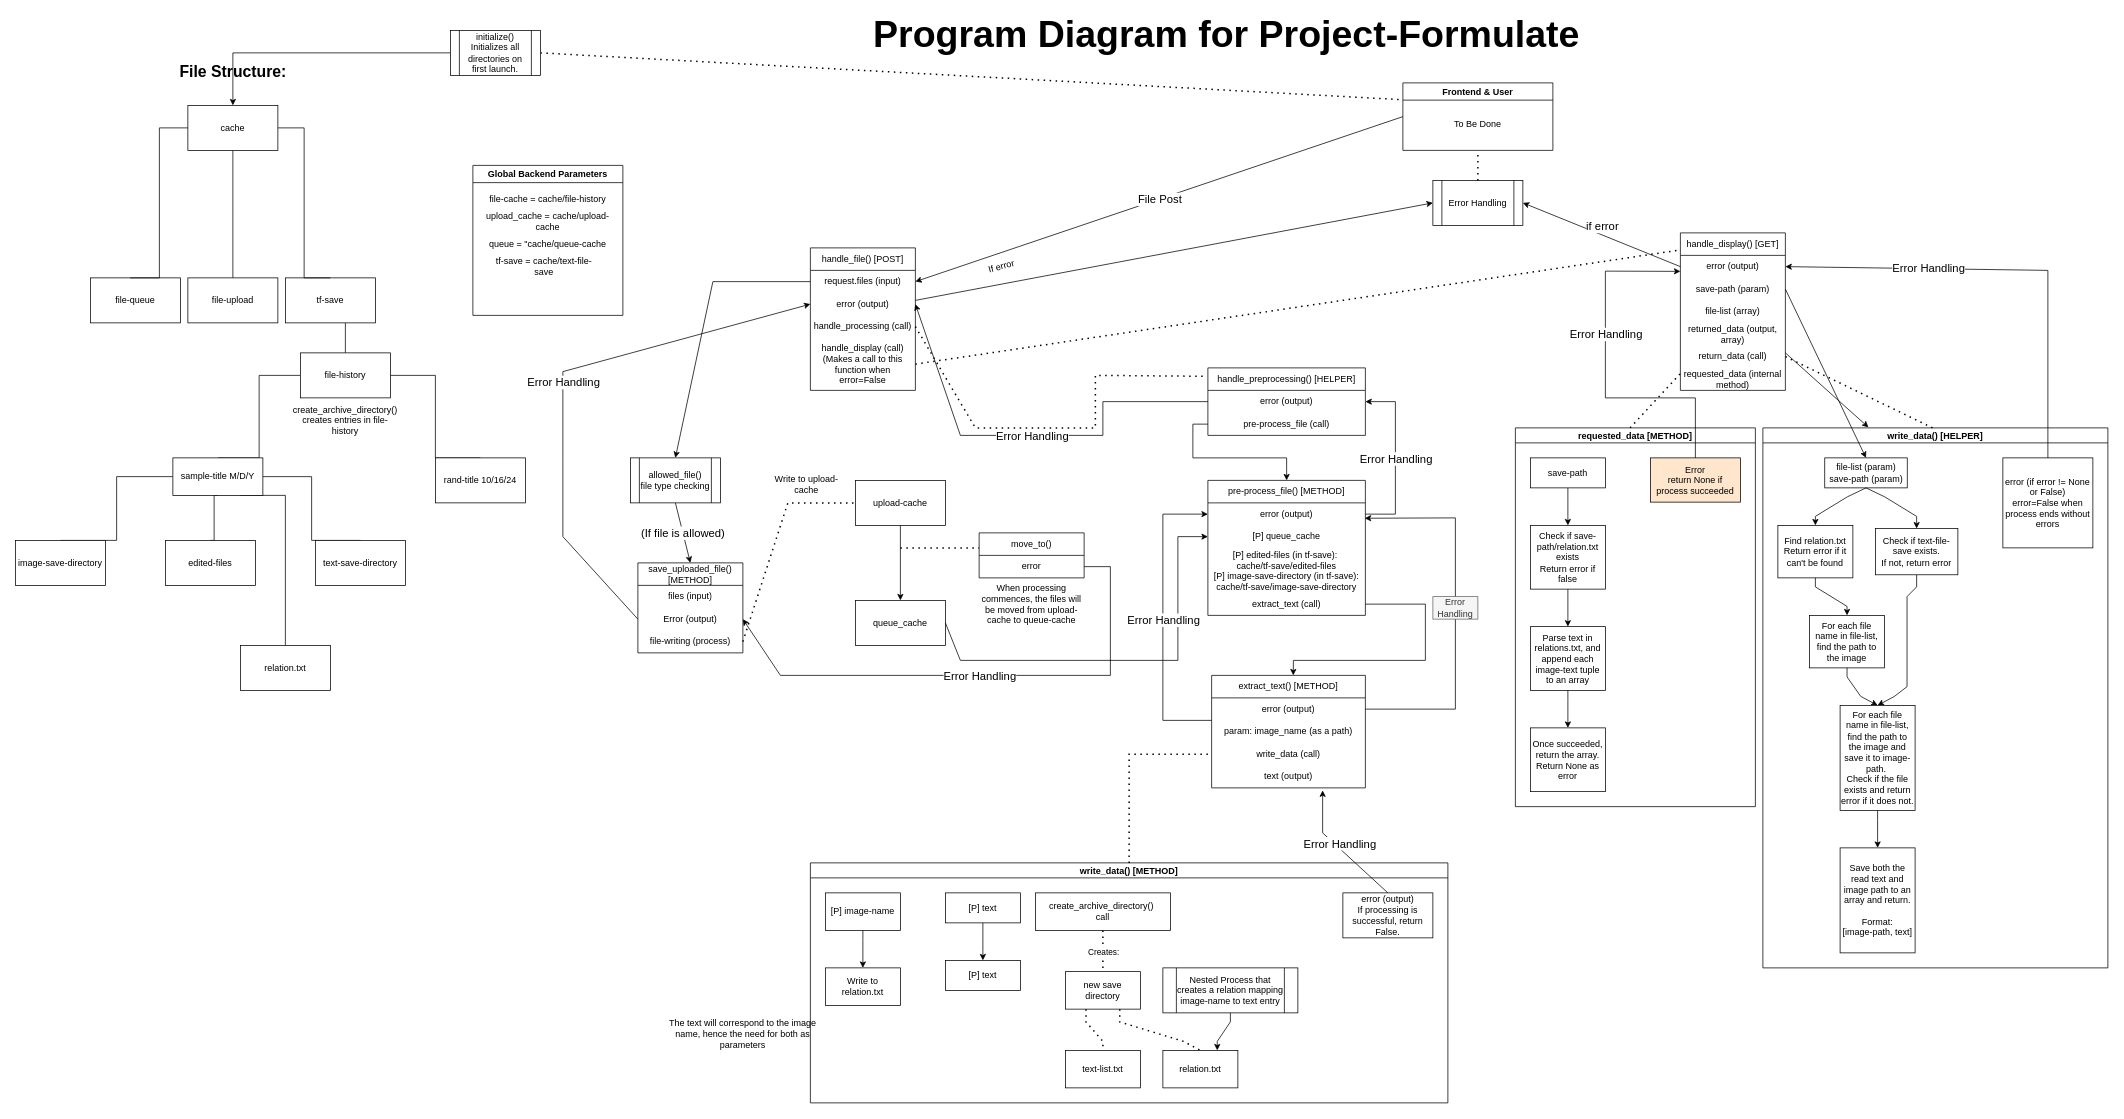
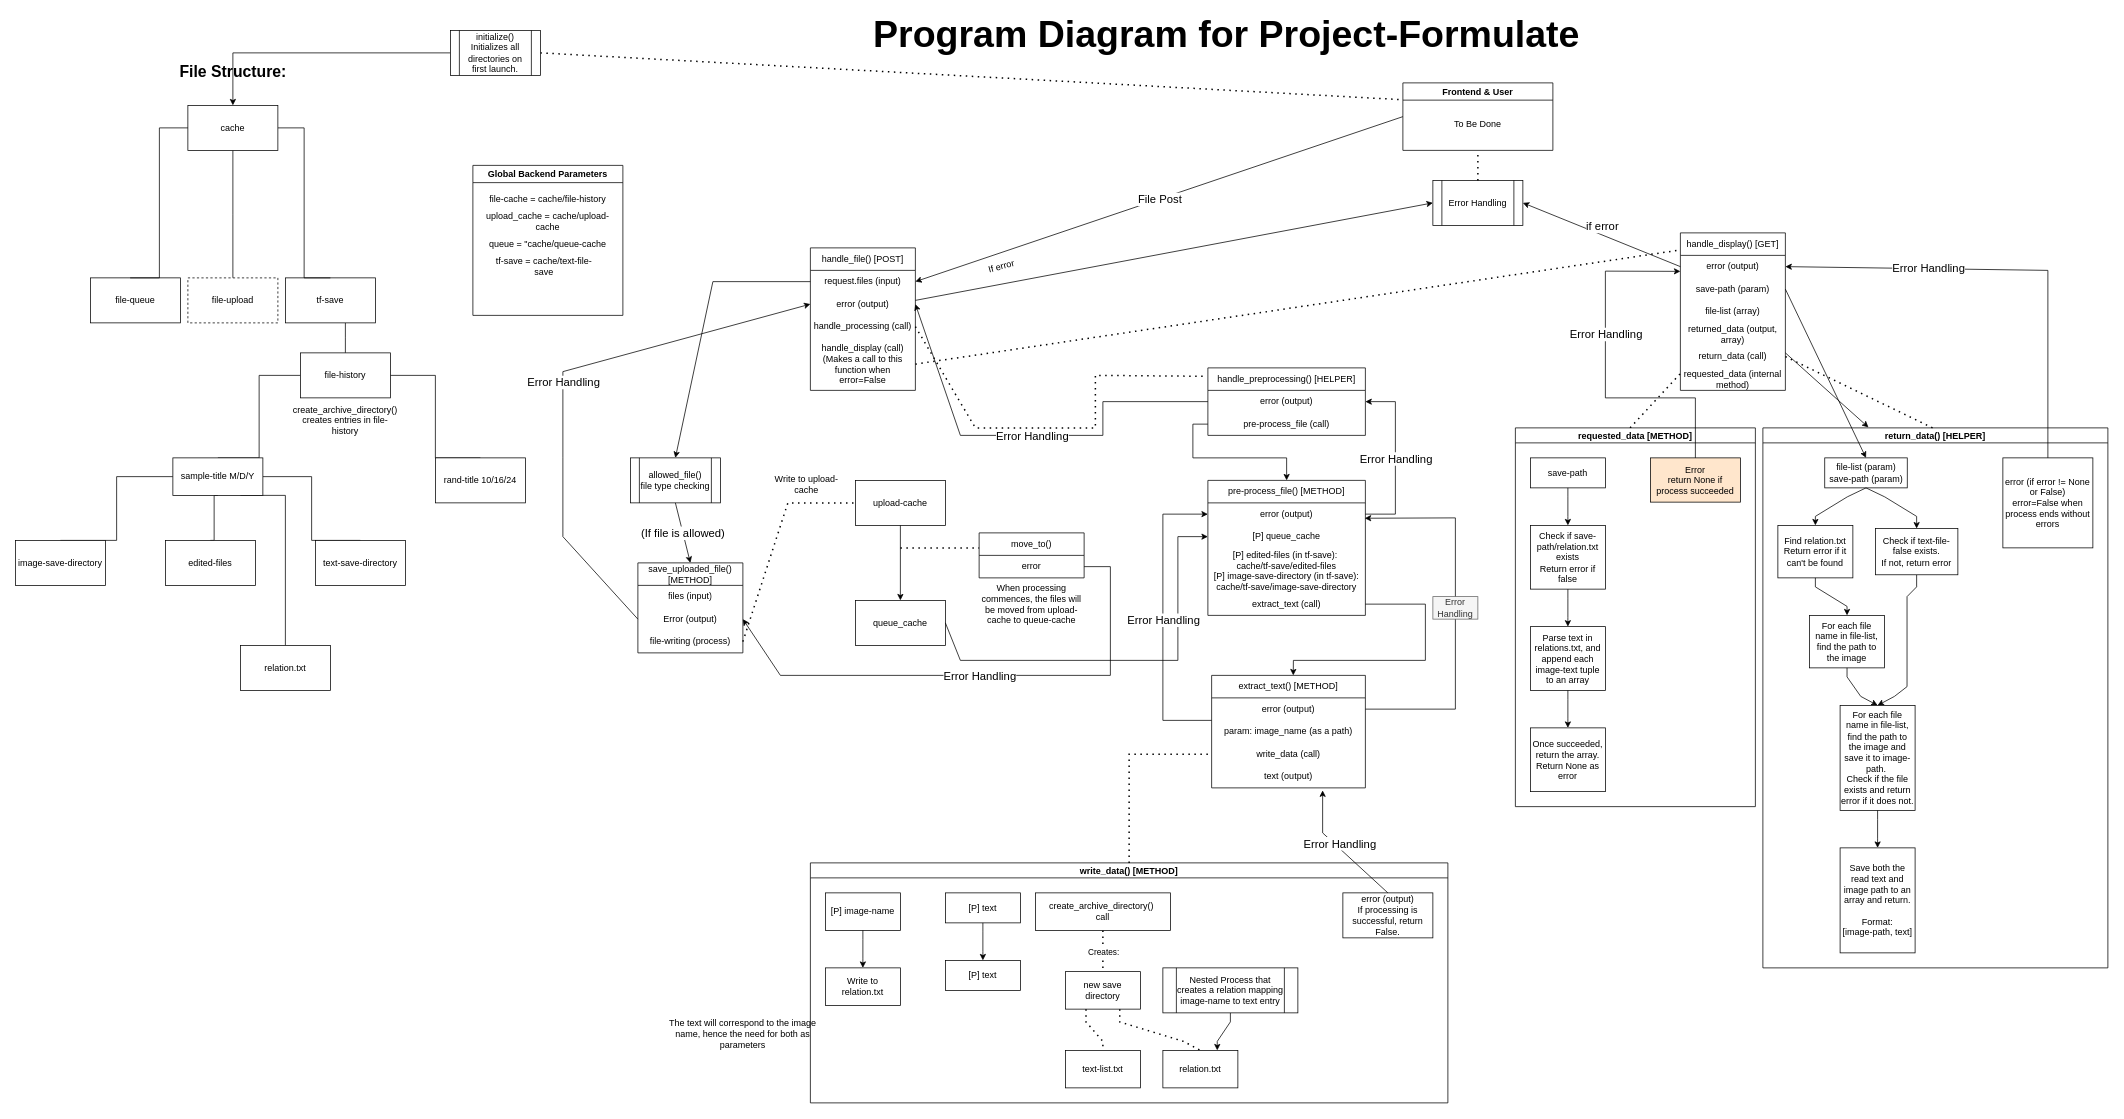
(233, 300) -> (233, 300)
(1935, 436) -> (1935, 436)
(1917, 552) -> (1917, 552)
